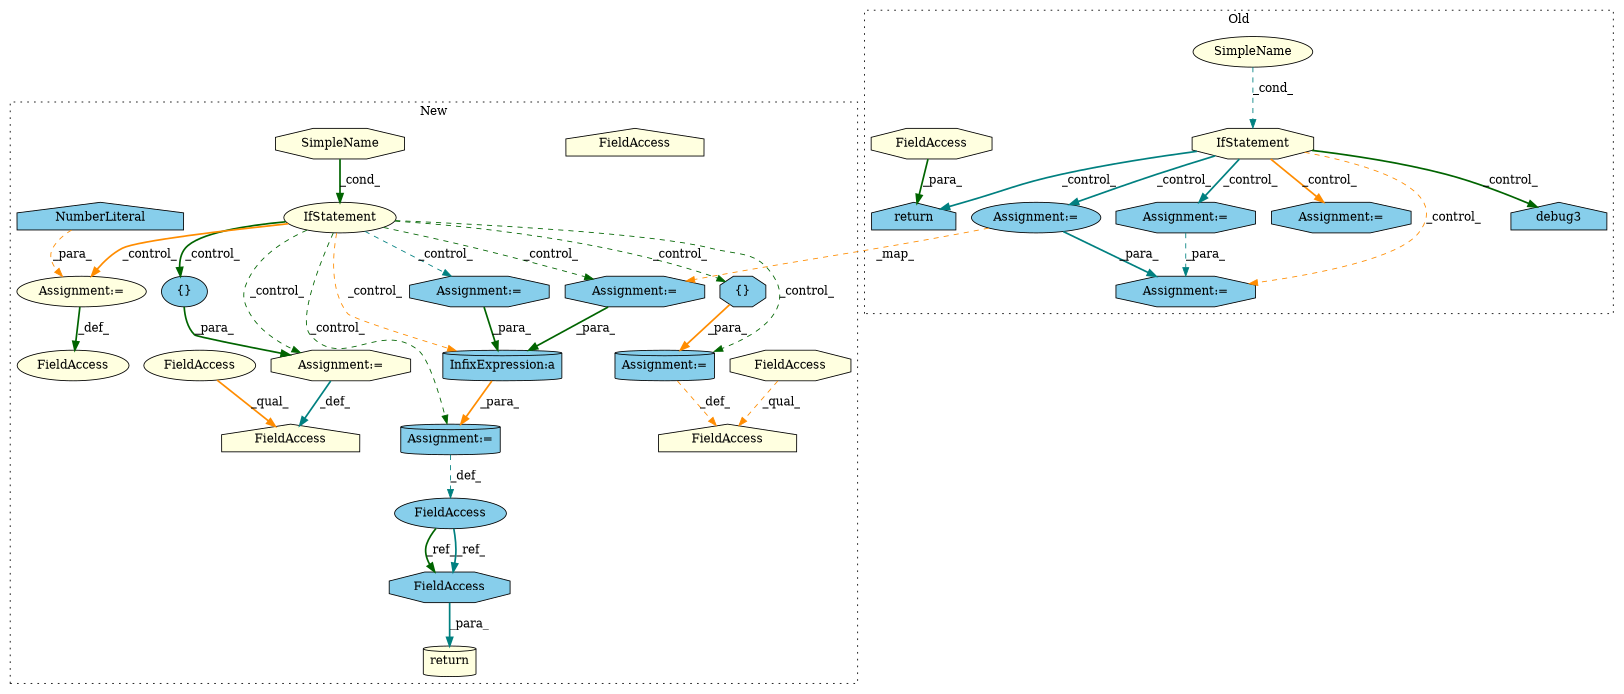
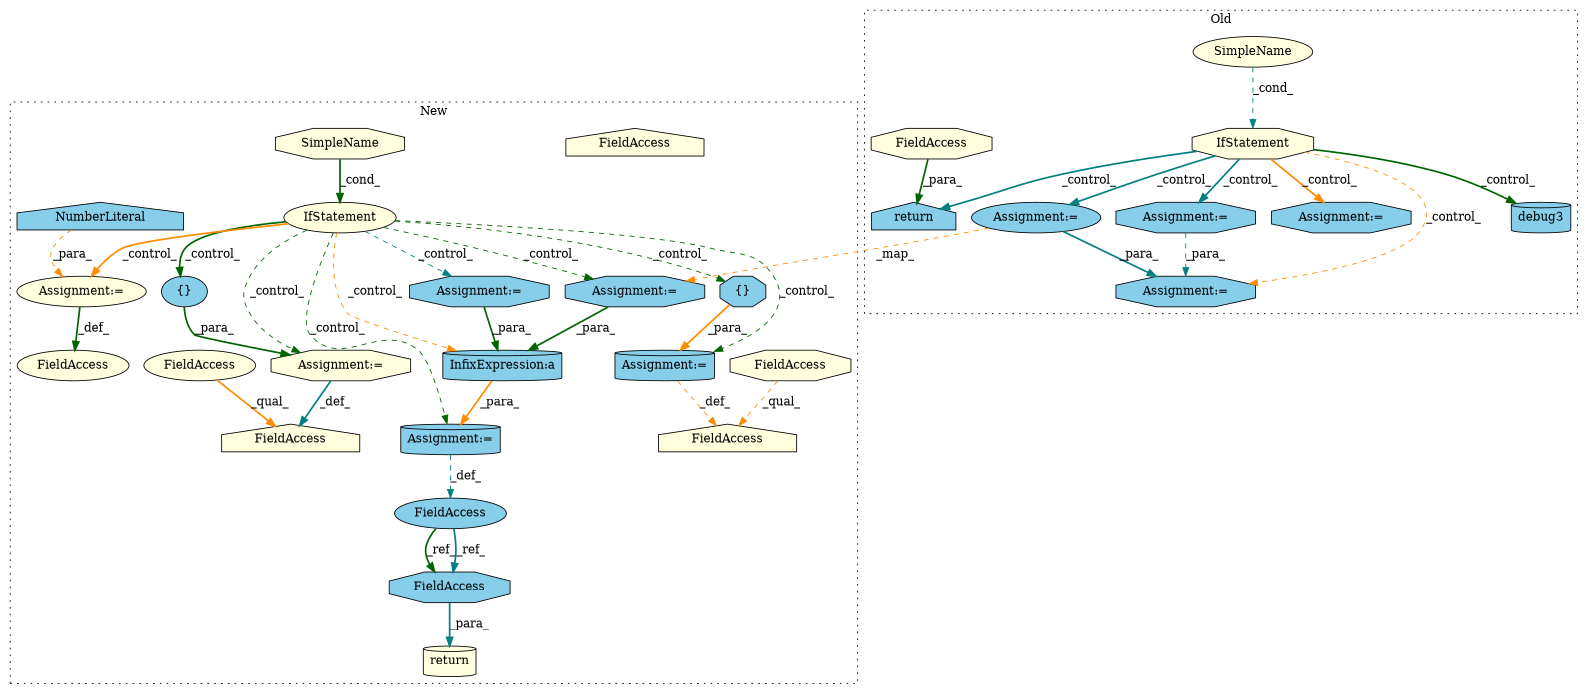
(1559, 218) -> (1541, 218)
